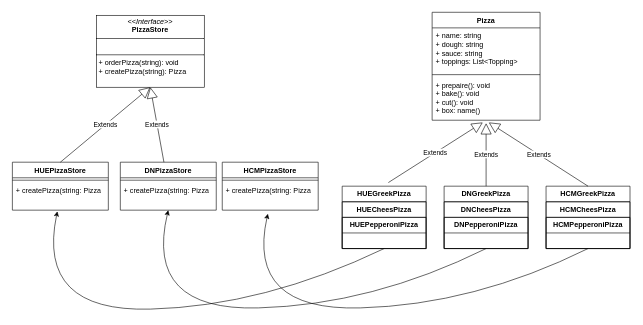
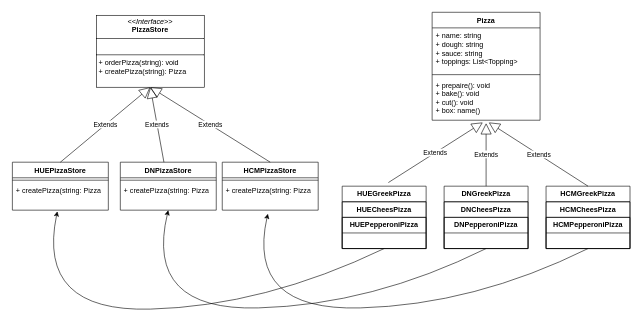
none -> (215, 128)
